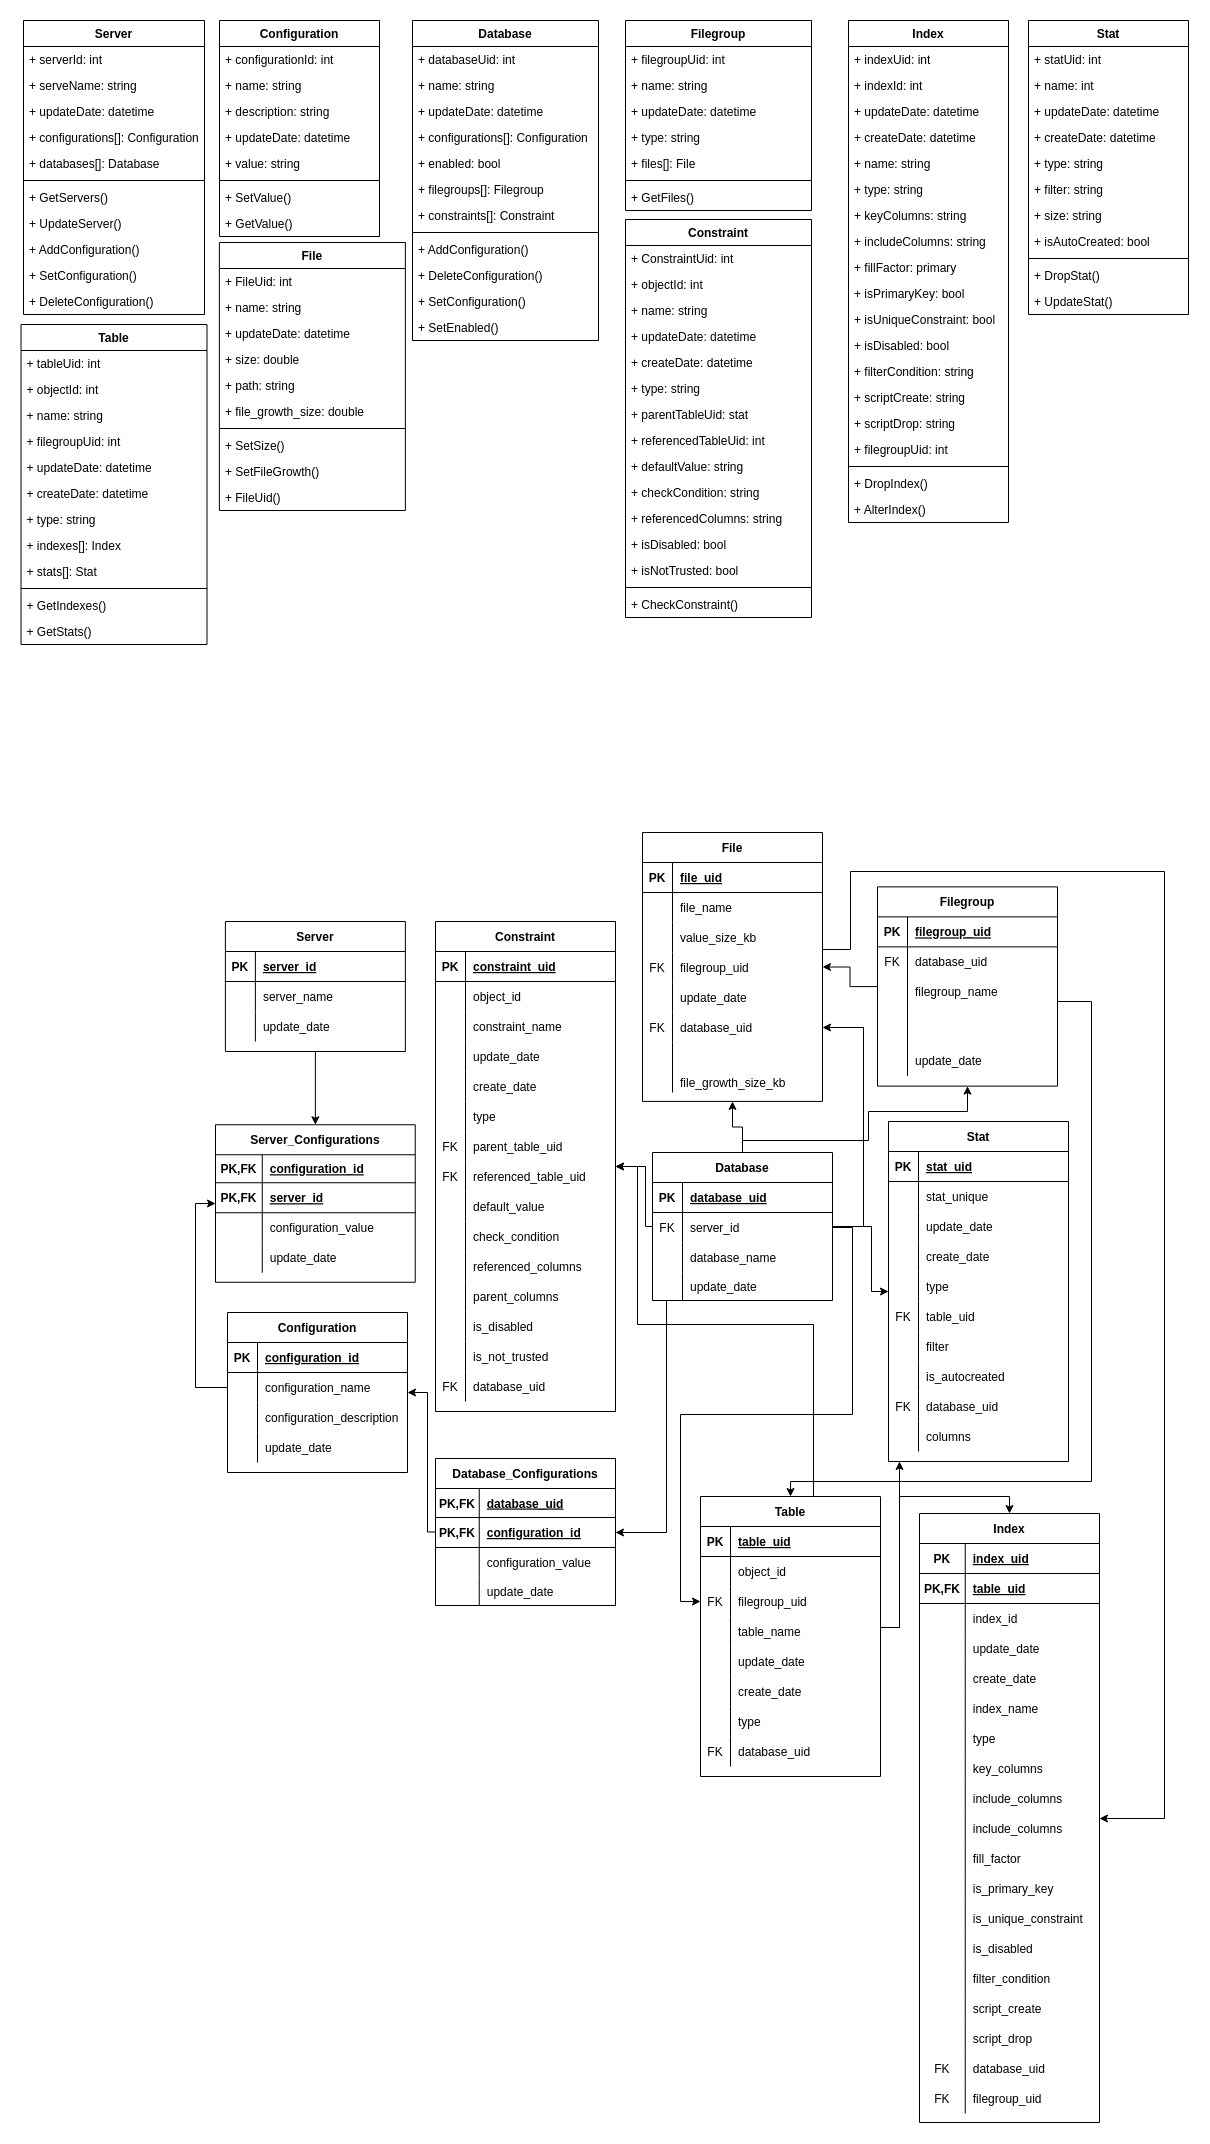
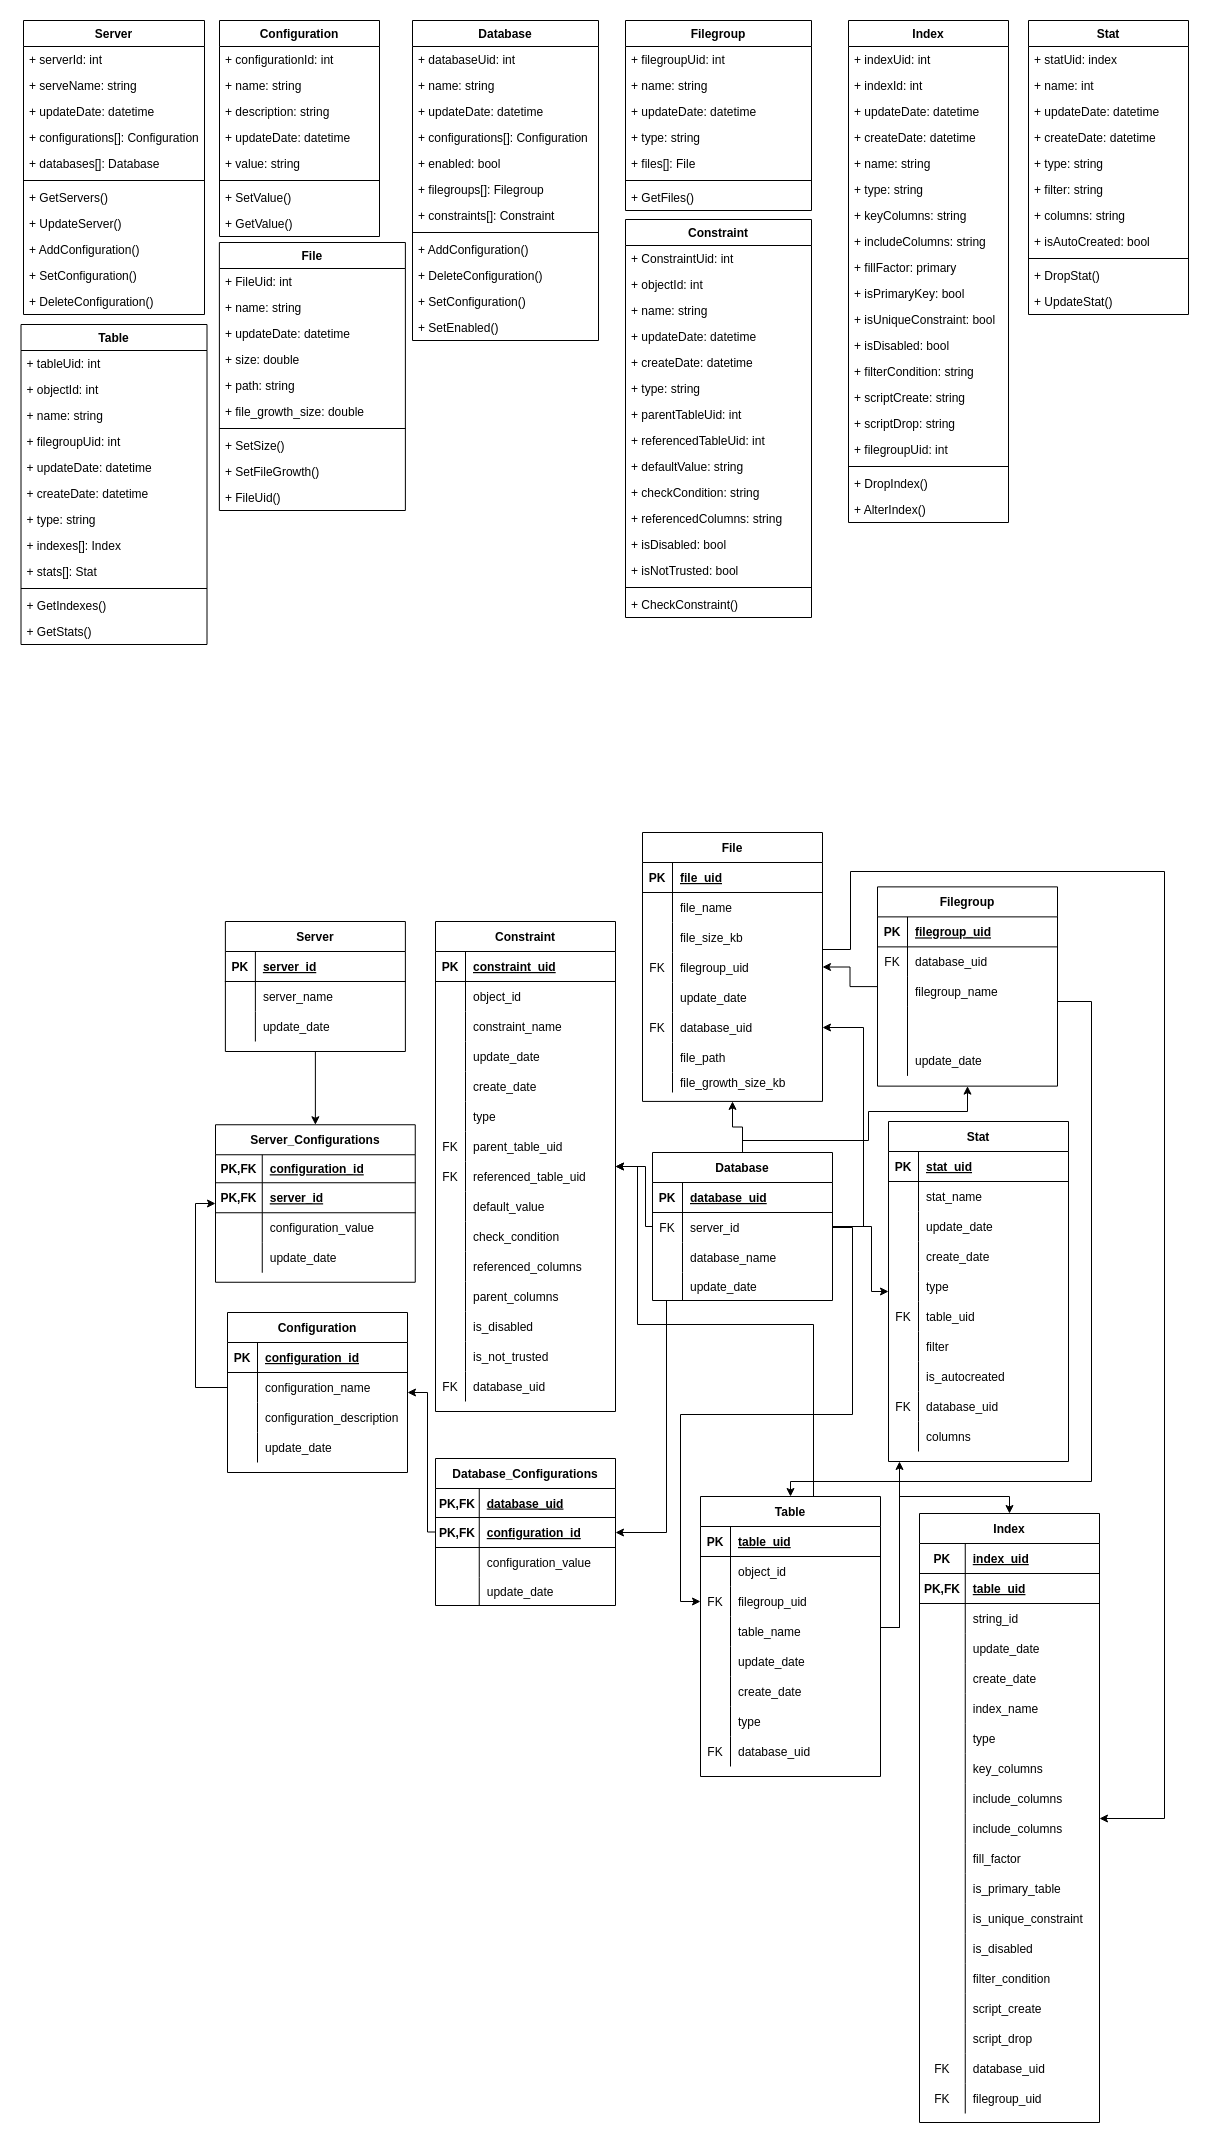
(1073, 60) -> (1080, 60)
(1073, 216) -> (1083, 216)
(697, 415) -> (692, 415)
(721, 938) -> (716, 938)
none -> (748, 1058)
(961, 1197) -> (956, 1197)
(997, 1619) -> (1000, 1619)
(1017, 1889) -> (1022, 1889)
